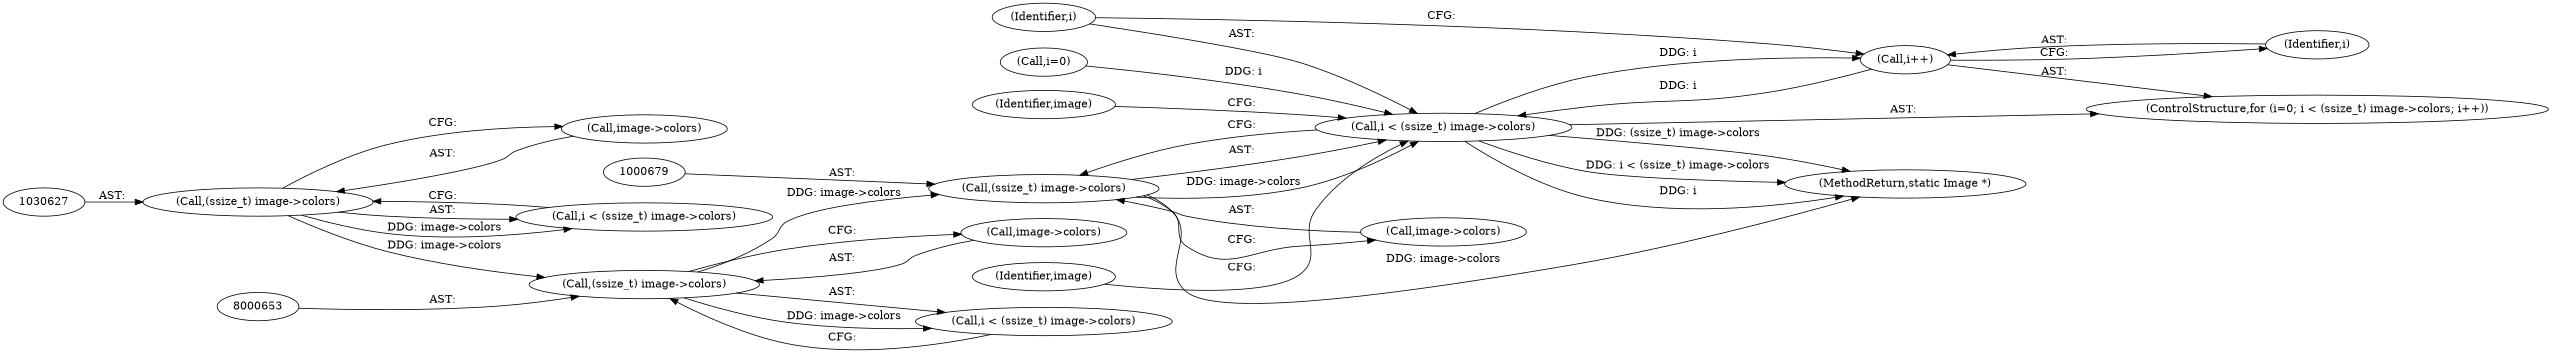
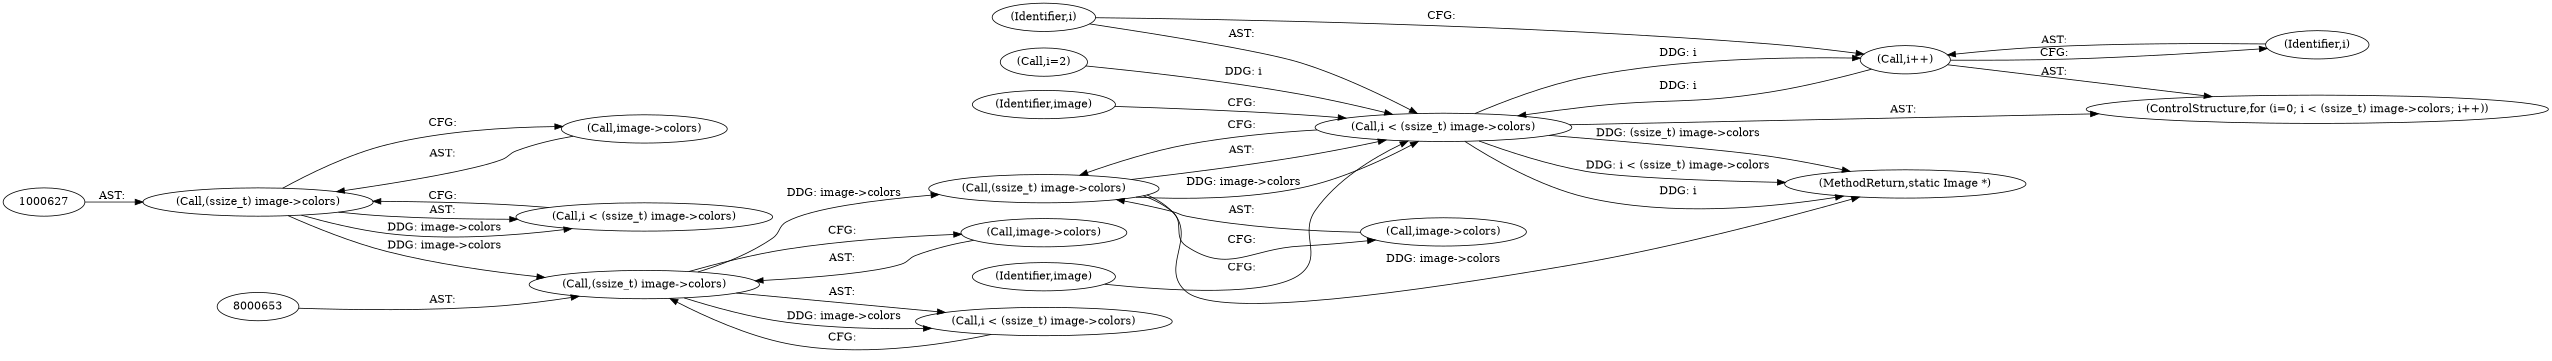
(1044, 62) -> (1044, 62)
(644, 172) -> none
(44, 202) -> (44, 202)
